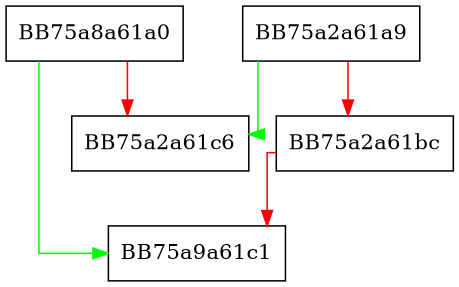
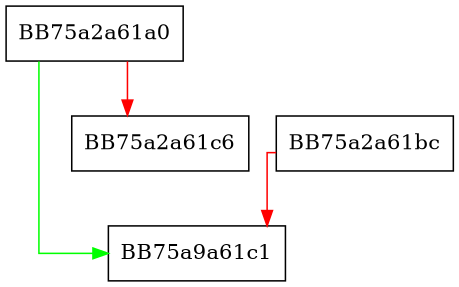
(95, 34) -> (95, 34)
(331, 34) -> none
